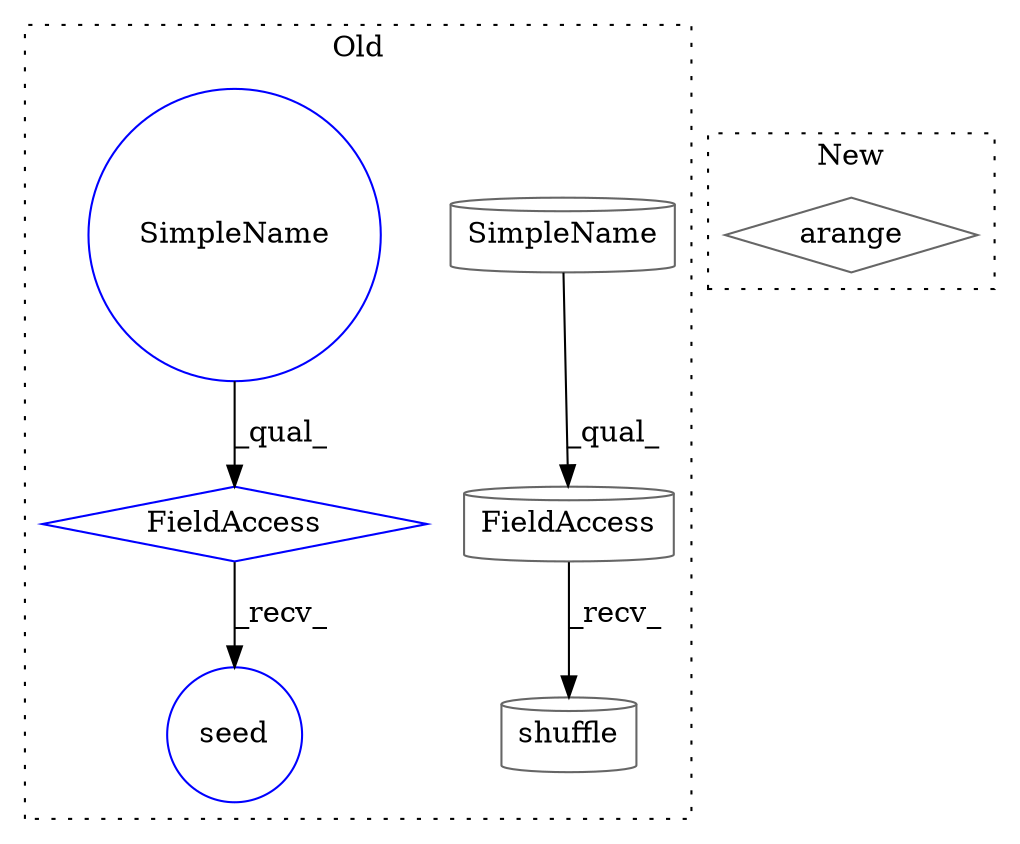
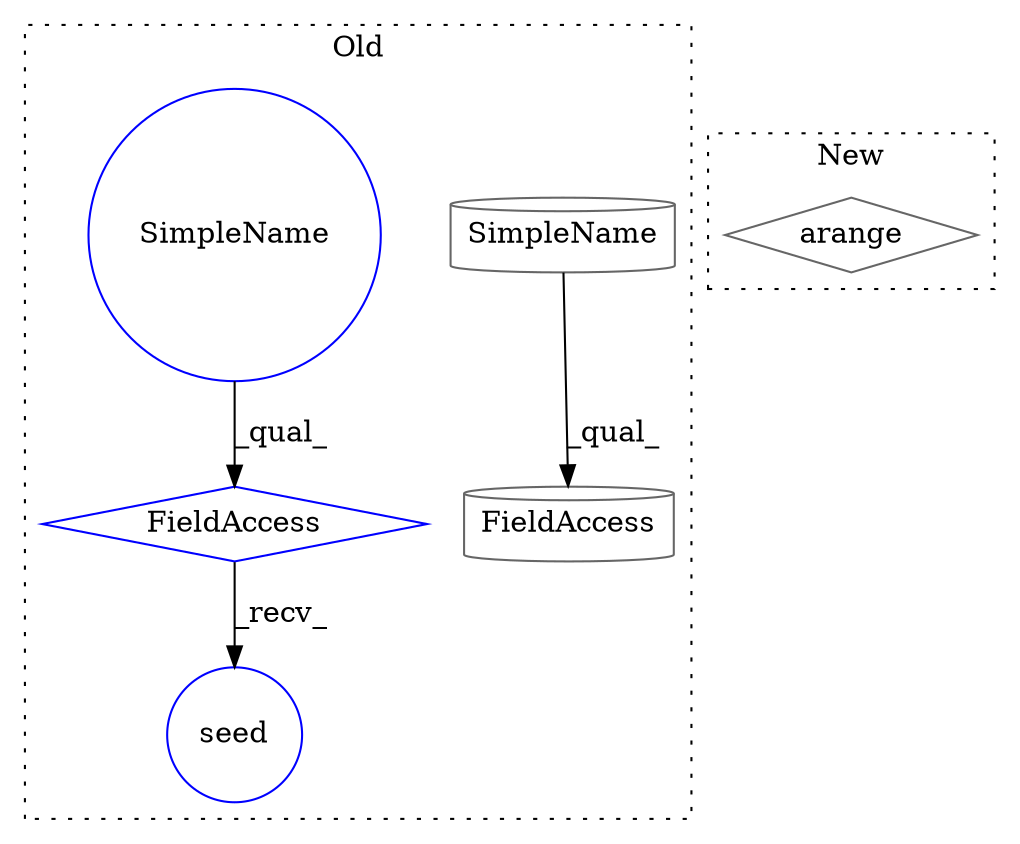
(569, 735) -> none
